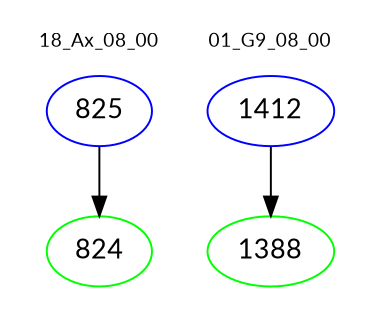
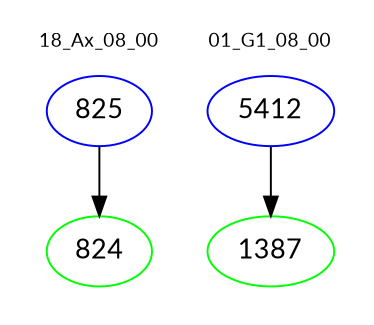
(271, 42) -> (271, 42)
(271, 111) -> (271, 111)
(271, 251) -> (271, 251)
